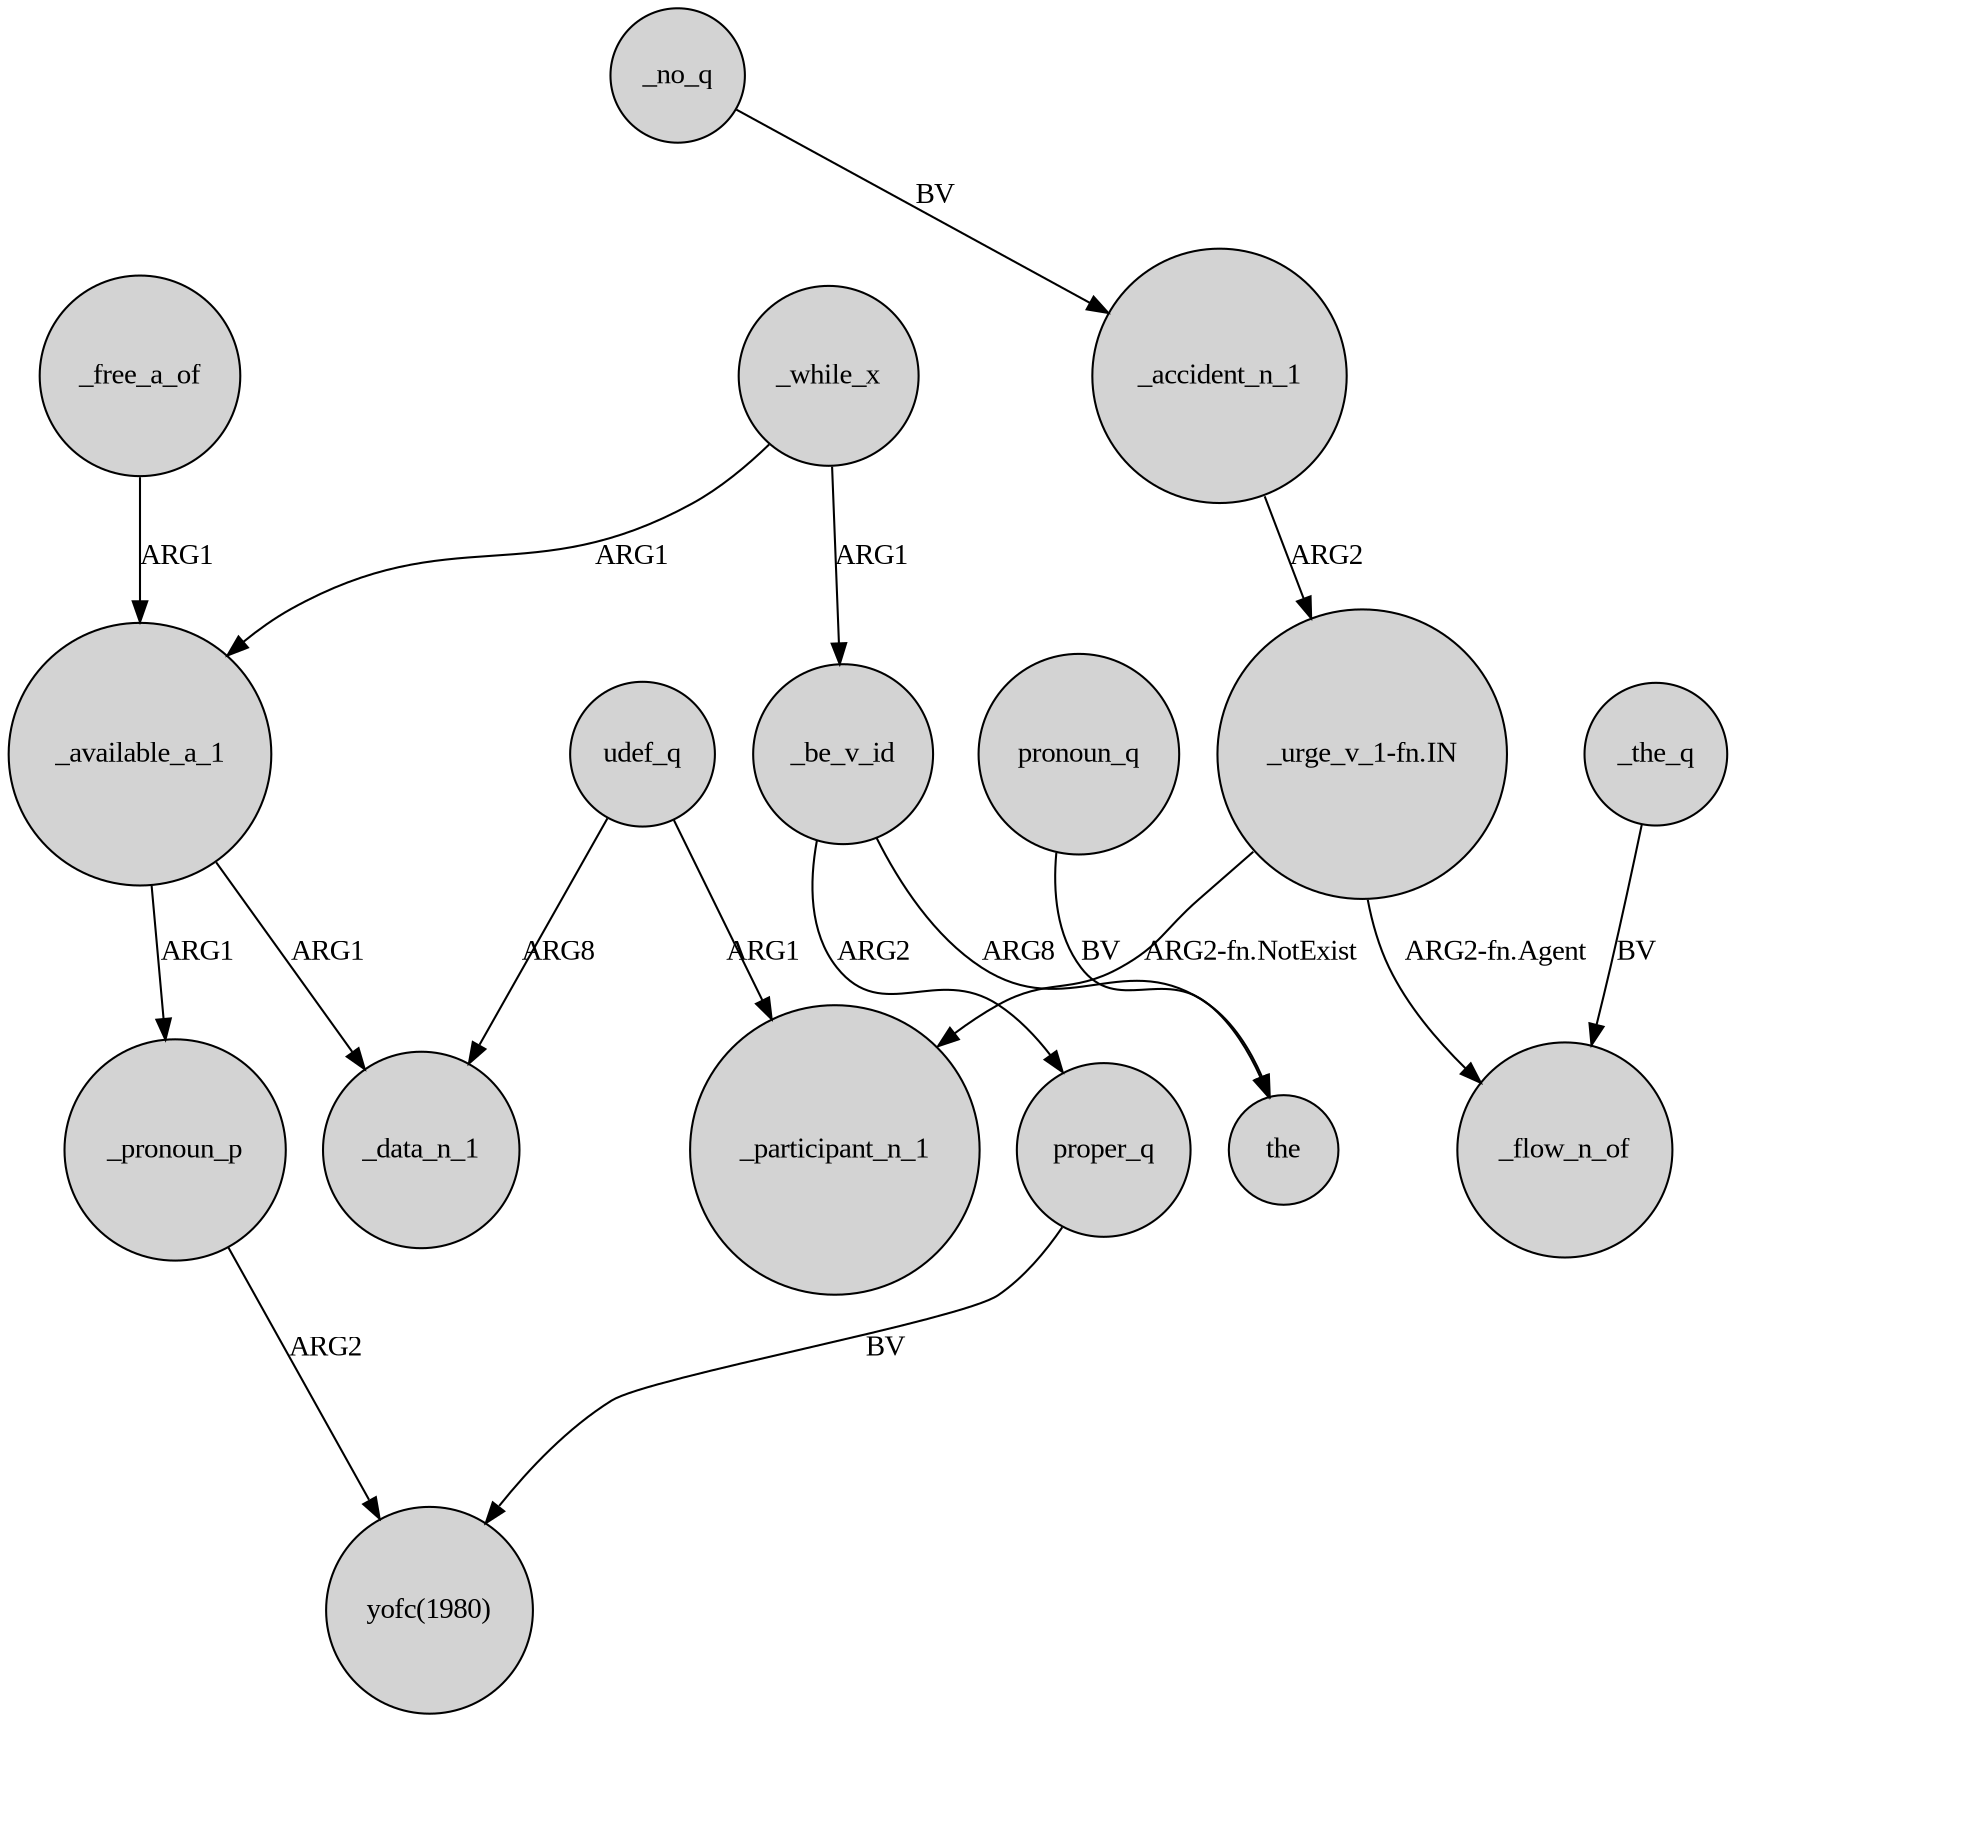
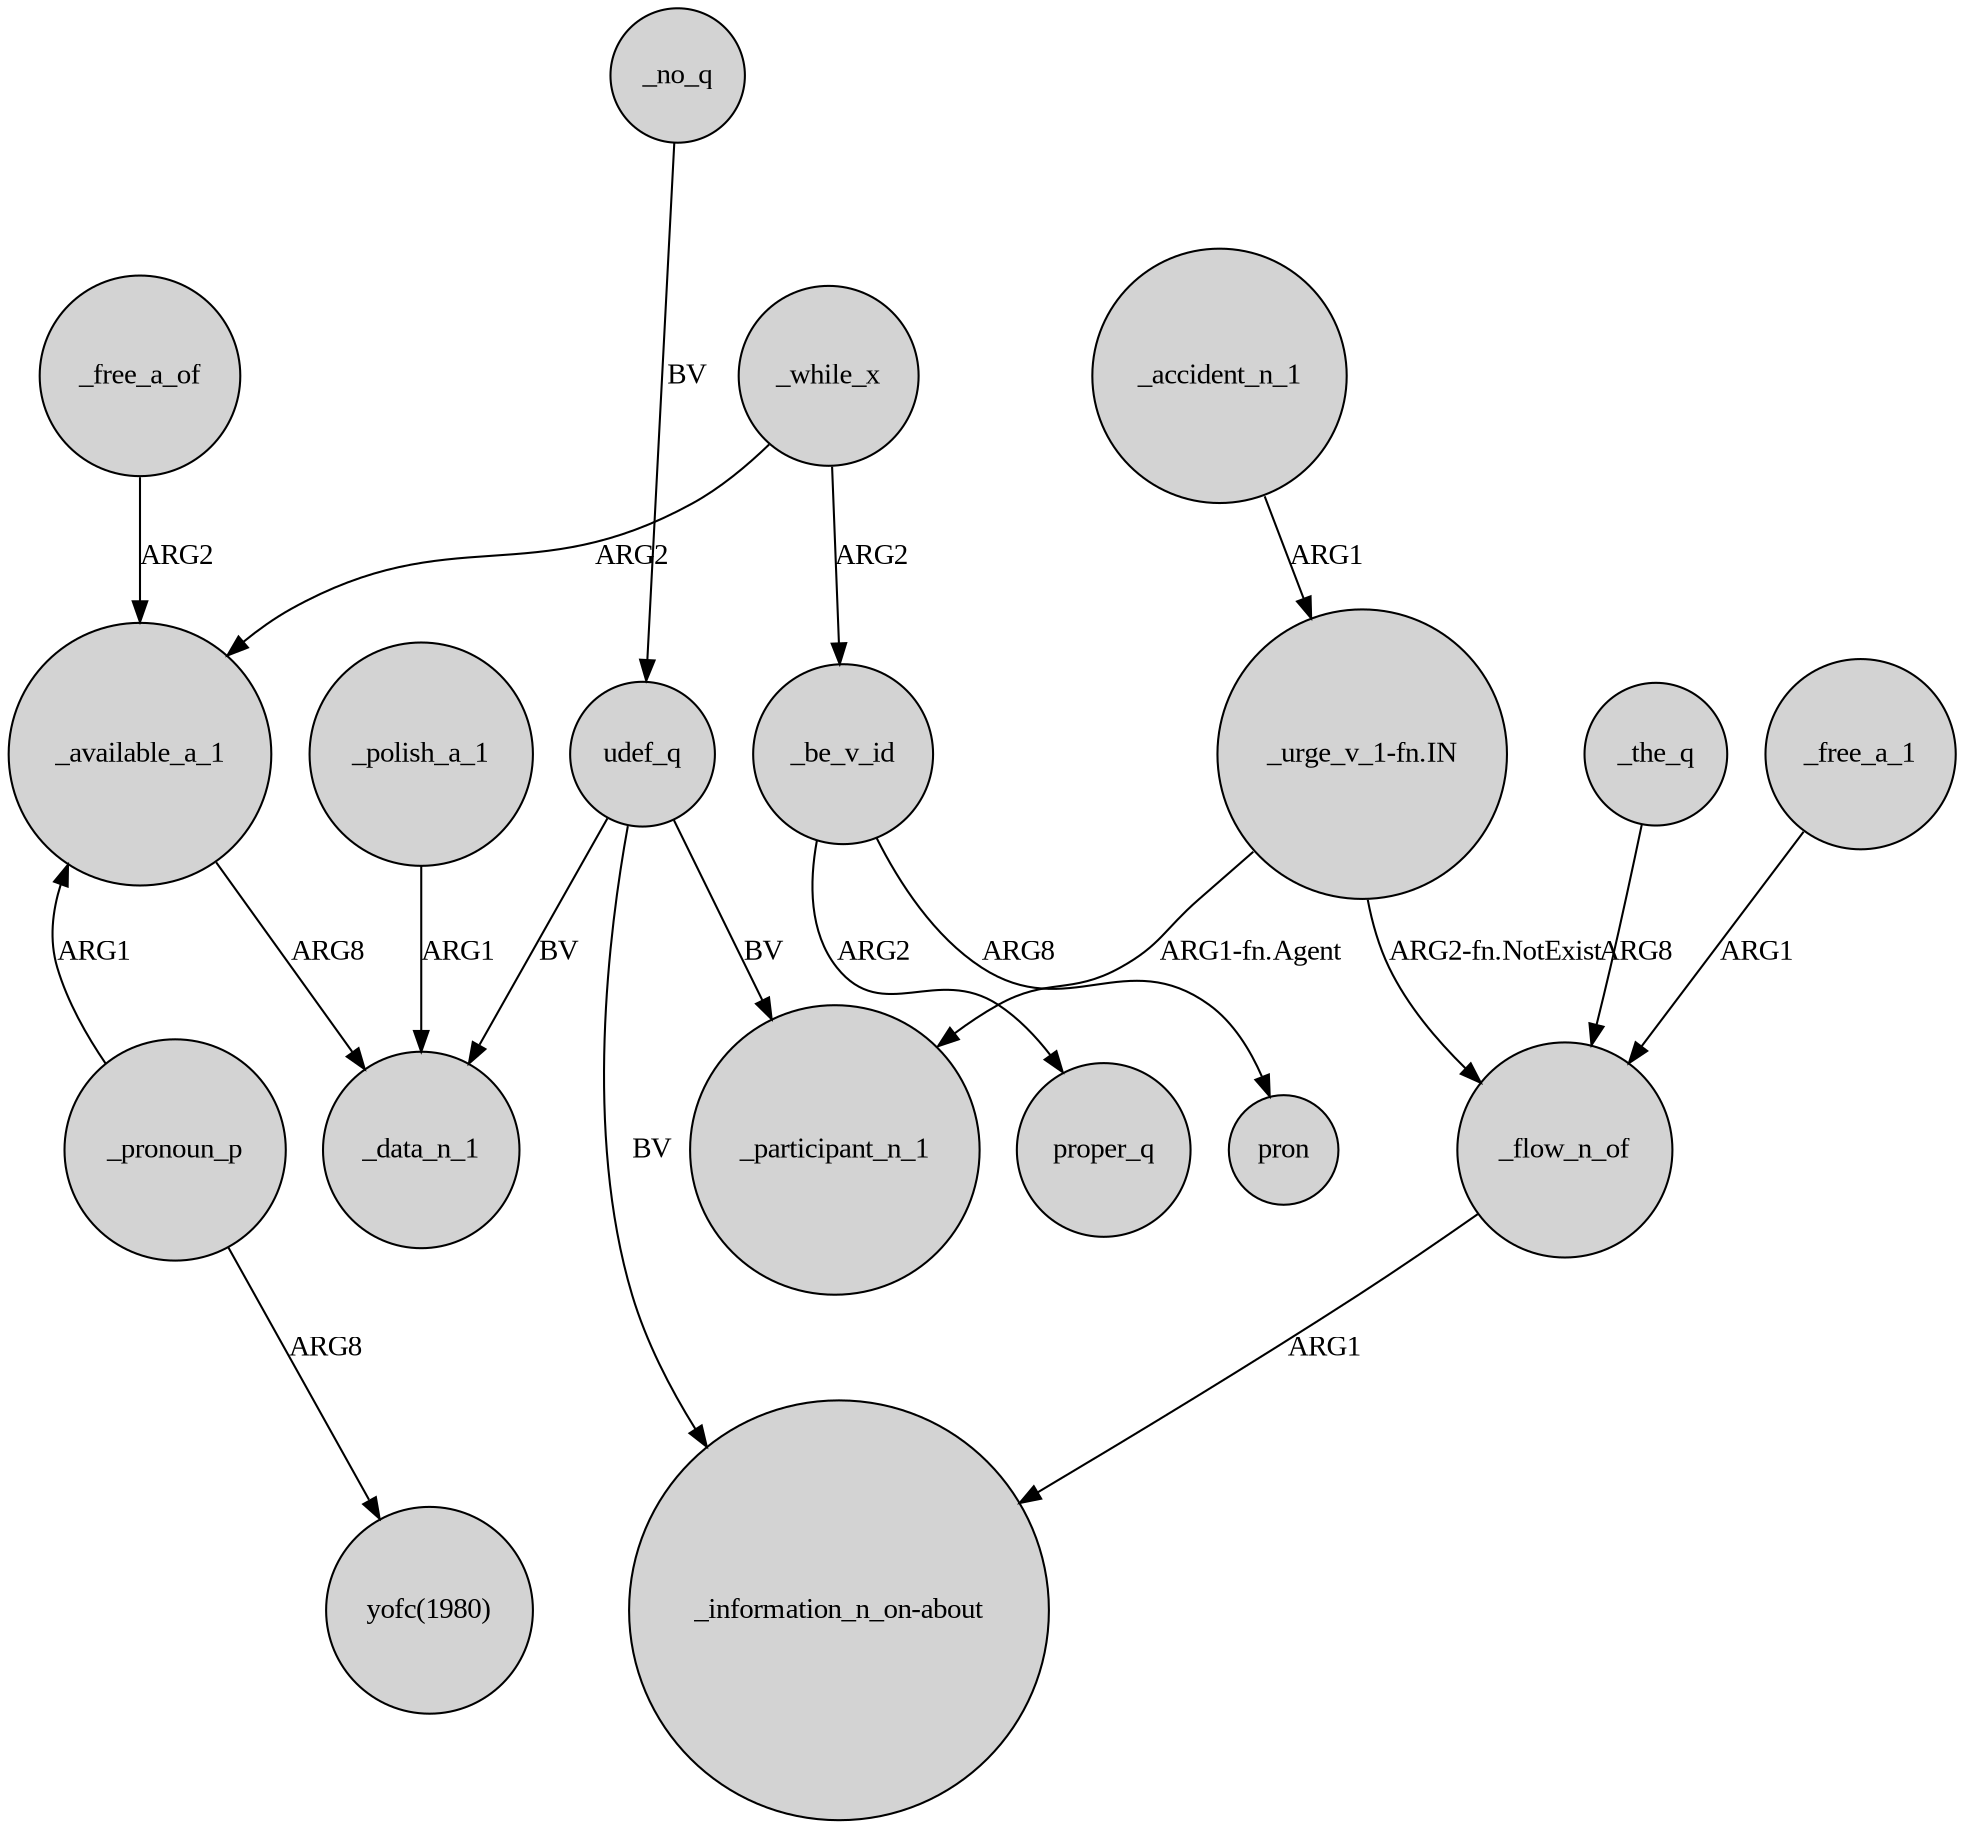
(913, 206) -> (661, 401)
(177, 556) -> (177, 556)
(632, 556) -> (632, 556)
(872, 556) -> (872, 556)
(1327, 556) -> (1327, 556)
none -> (421, 754)
(1079, 754) -> none
none -> (1861, 754)
(158, 952) -> (61, 979)
(328, 952) -> (328, 952)
(559, 952) -> (559, 952)
(764, 952) -> (764, 952)
(1251, 952) -> (1251, 952)
(1496, 952) -> (1496, 952)
(1636, 952) -> (1636, 952)
(1284, 1150) -> (1284, 1150)
(326, 1348) -> (326, 1348)
(775, 1355) -> none
none -> (839, 1610)
